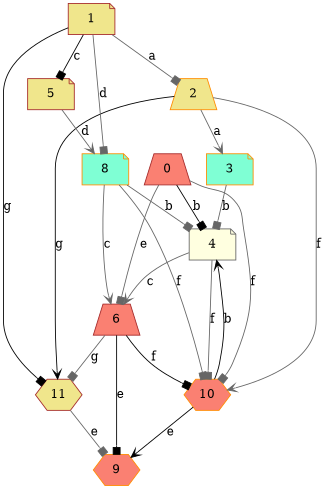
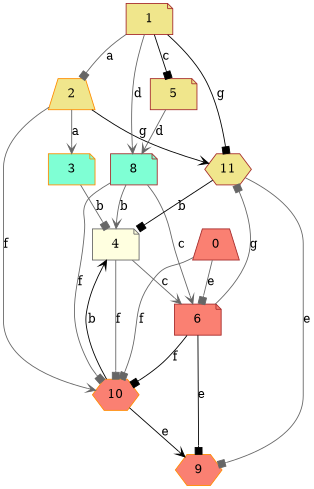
(98, 90) -> (133, 89)
(105, 169) -> (134, 169)
(188, 203) -> (179, 202)
(155, 204) -> (120, 202)
(117, 320) -> (198, 320)
